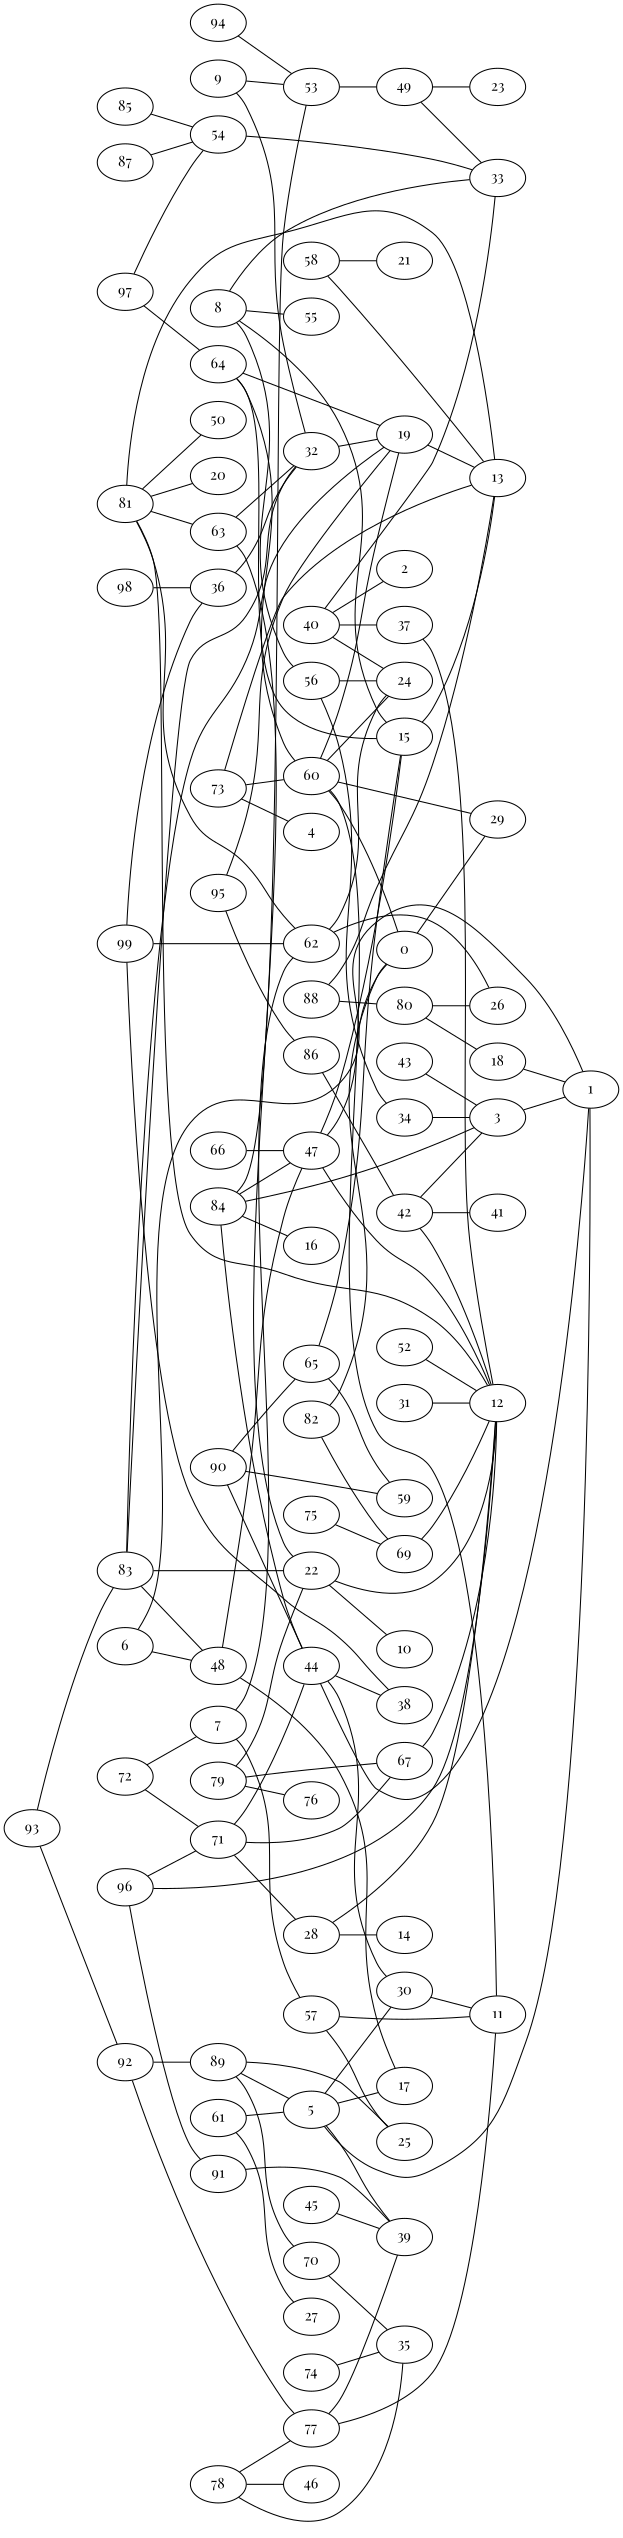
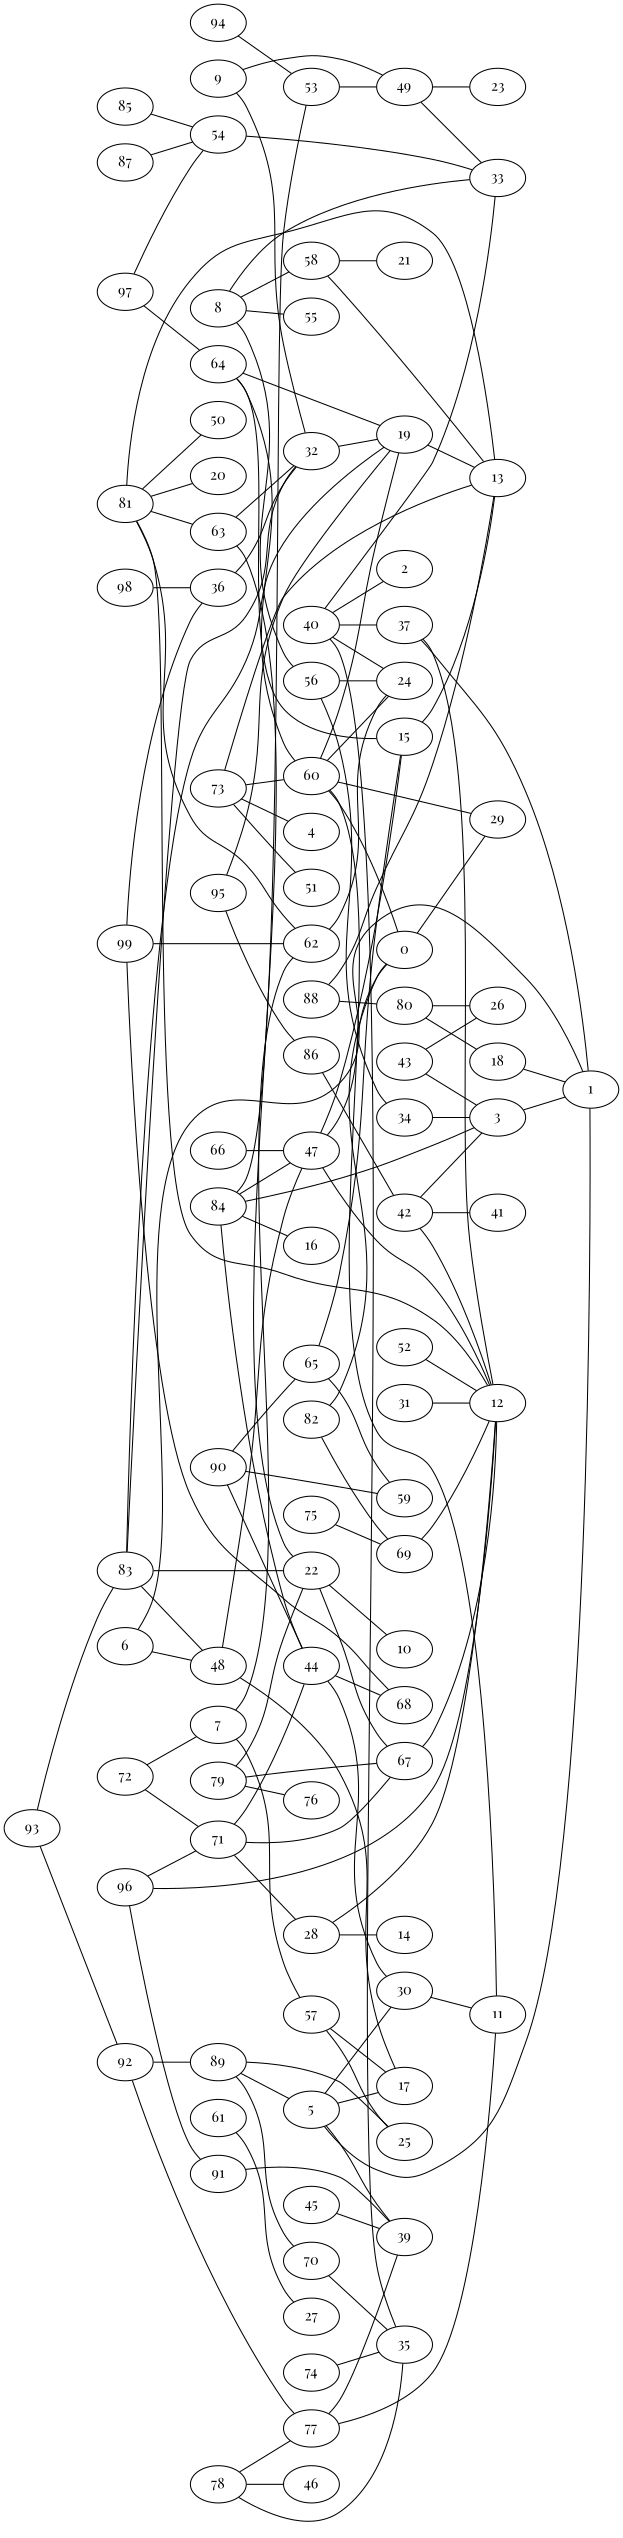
(265, 83) -> (314, 56)
(362, 502) -> (265, 284)
none -> (311, 888)
(417, 917) -> (445, 1038)
none -> (372, 1482)
(532, 1548) -> (543, 839)
(451, 1566) -> (350, 1669)
(405, 1705) -> (405, 1705)
(405, 2019) -> (353, 2046)
(265, 2114) -> none
